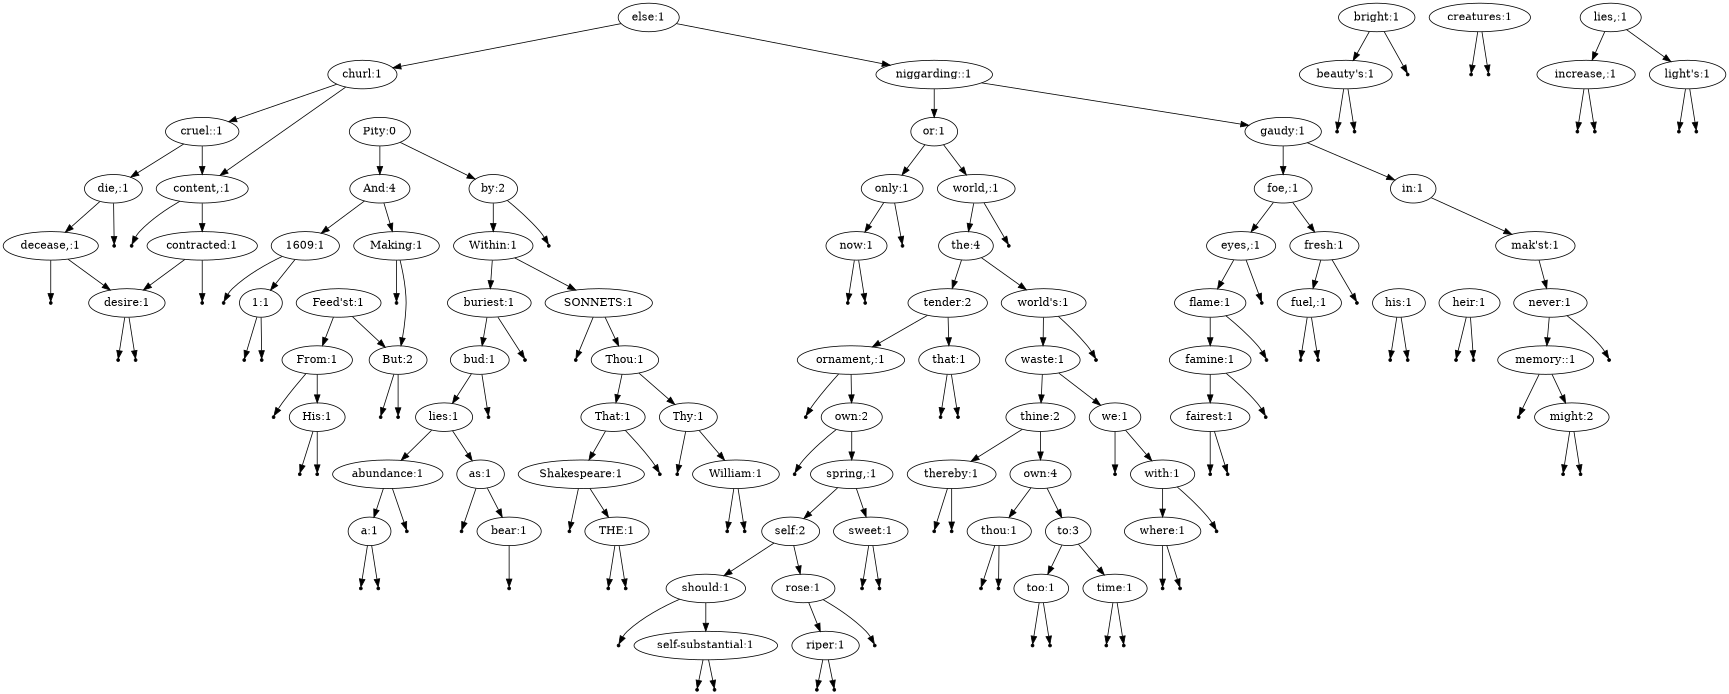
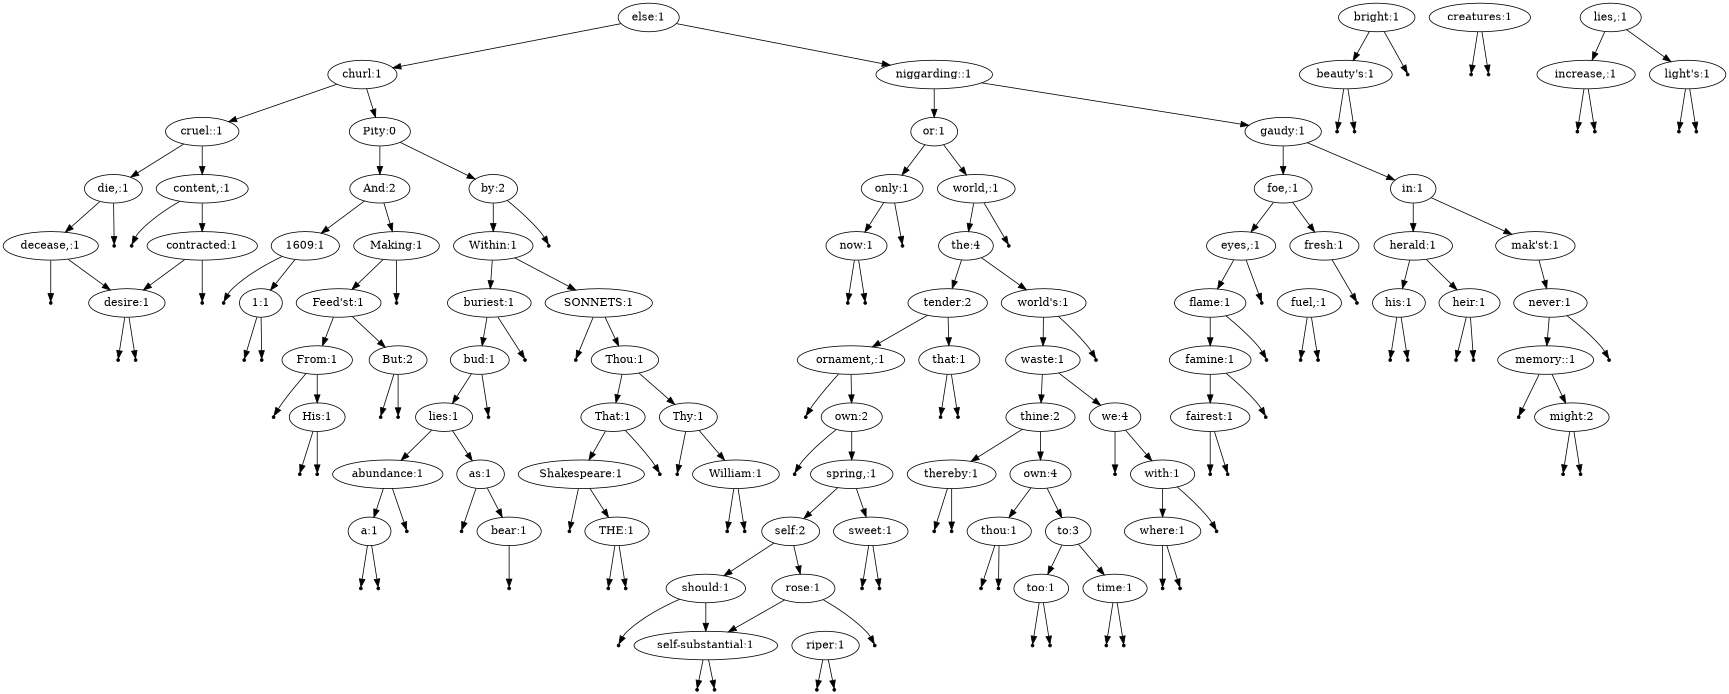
(286, 129) -> (370, 99)
(380, 189) -> (380, 189)
none -> (1413, 246)
(1318, 270) -> none
(406, 299) -> (370, 272)
(1115, 417) -> (1115, 417)
(813, 613) -> (760, 614)
